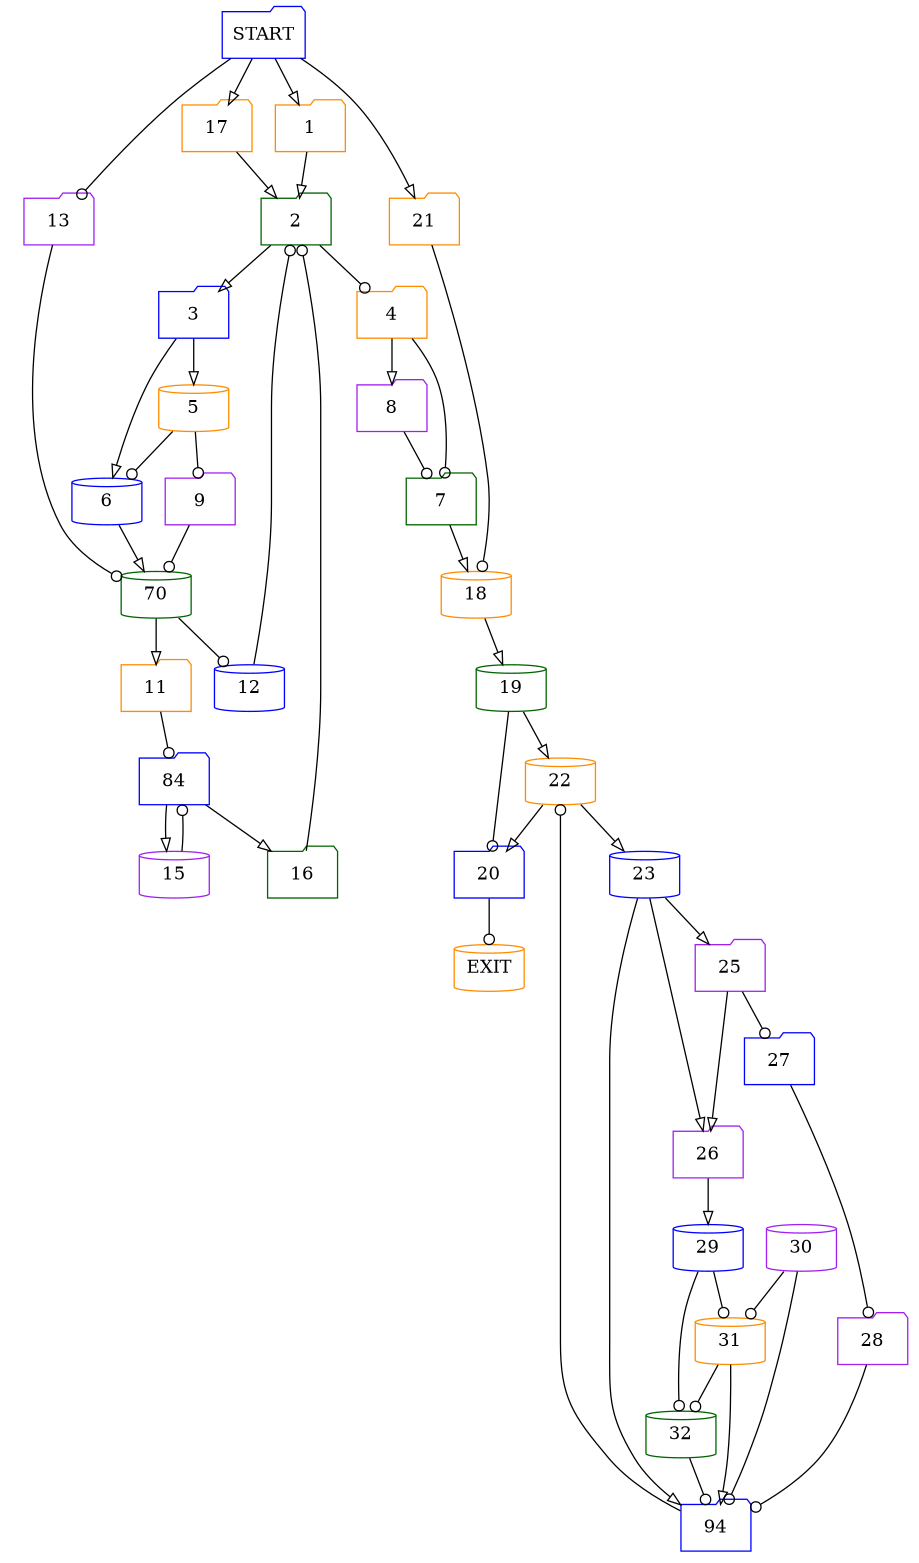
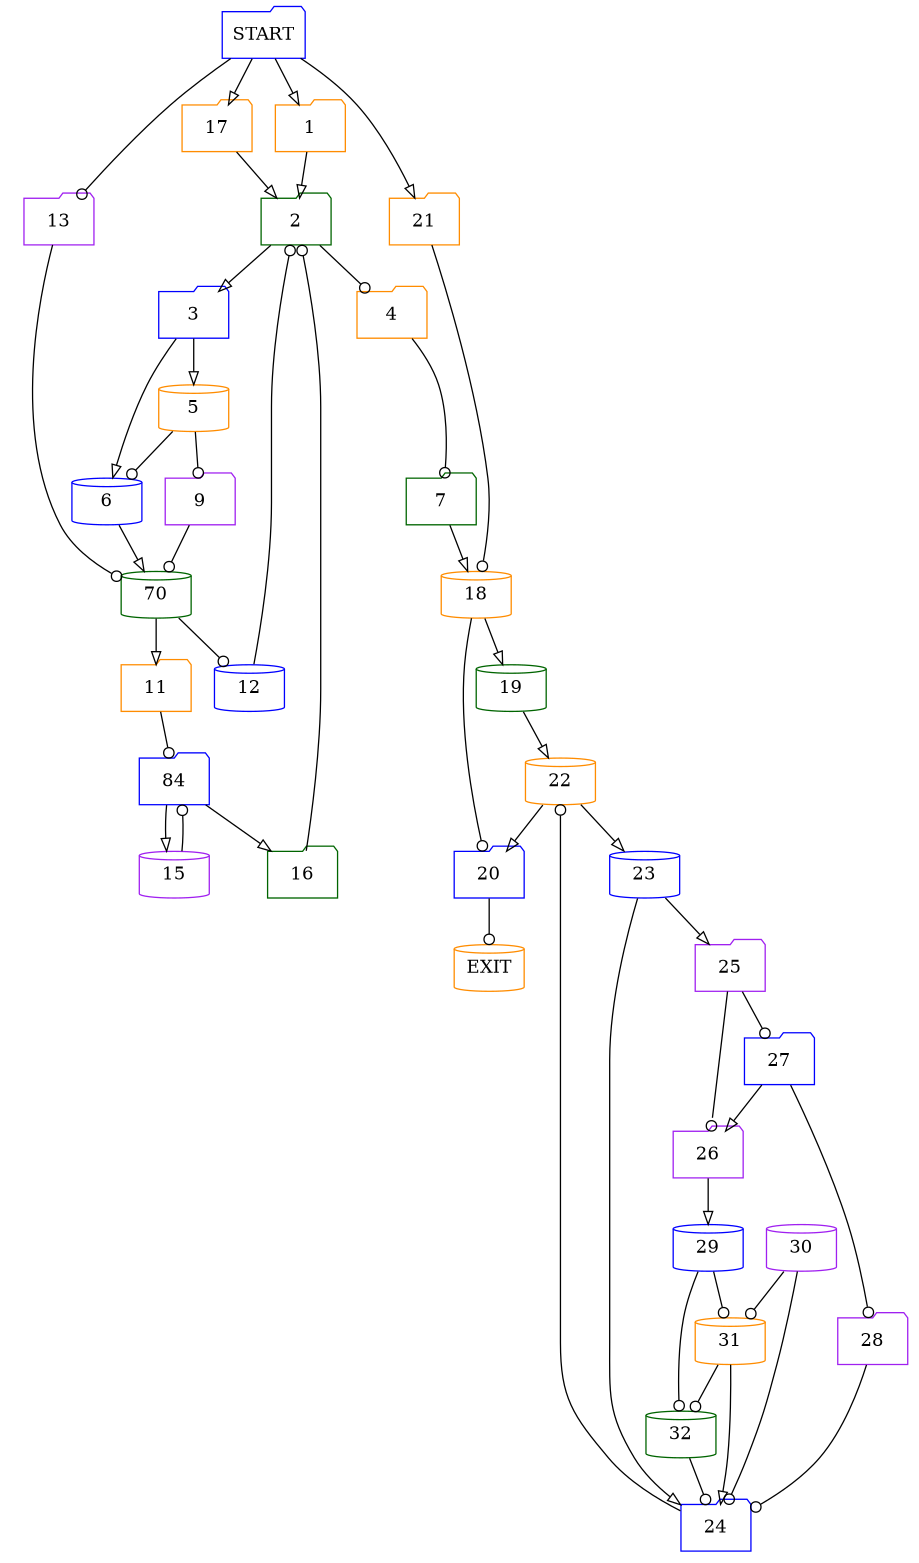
(392, 408) -> none
(501, 776) -> (465, 730)
(675, 1008) -> (748, 1103)
(720, 1055) -> (720, 1055)
(716, 1528) -> (716, 1528)
